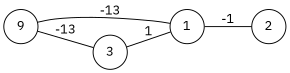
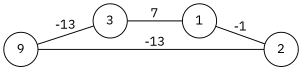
(104, 18) -> (151, 49)
(149, 32) -> (155, 14)
